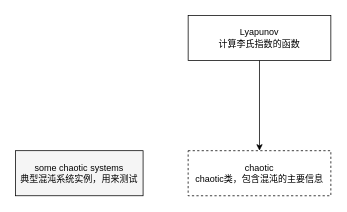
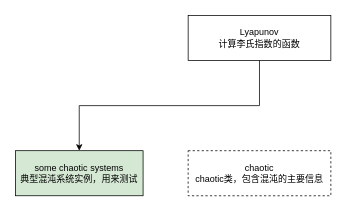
(259, 125) -> (150, 105)
(79, 173) -> (79, 173)
